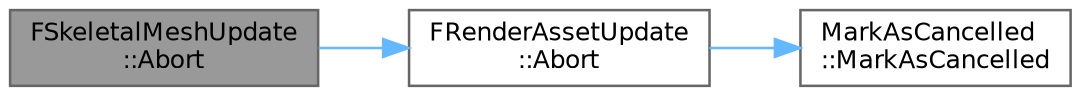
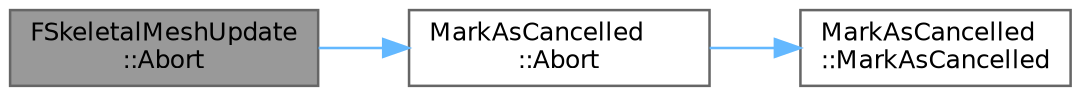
(559, 48) -> (559, 48)
